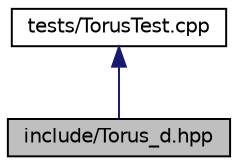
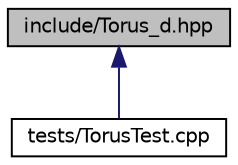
(119, 93) -> (119, 93)
